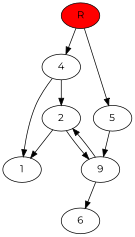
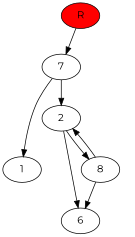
(61, 67) -> (61, 67)
(113, 118) -> none
(44, 141) -> (70, 166)
(100, 170) -> (100, 170)
